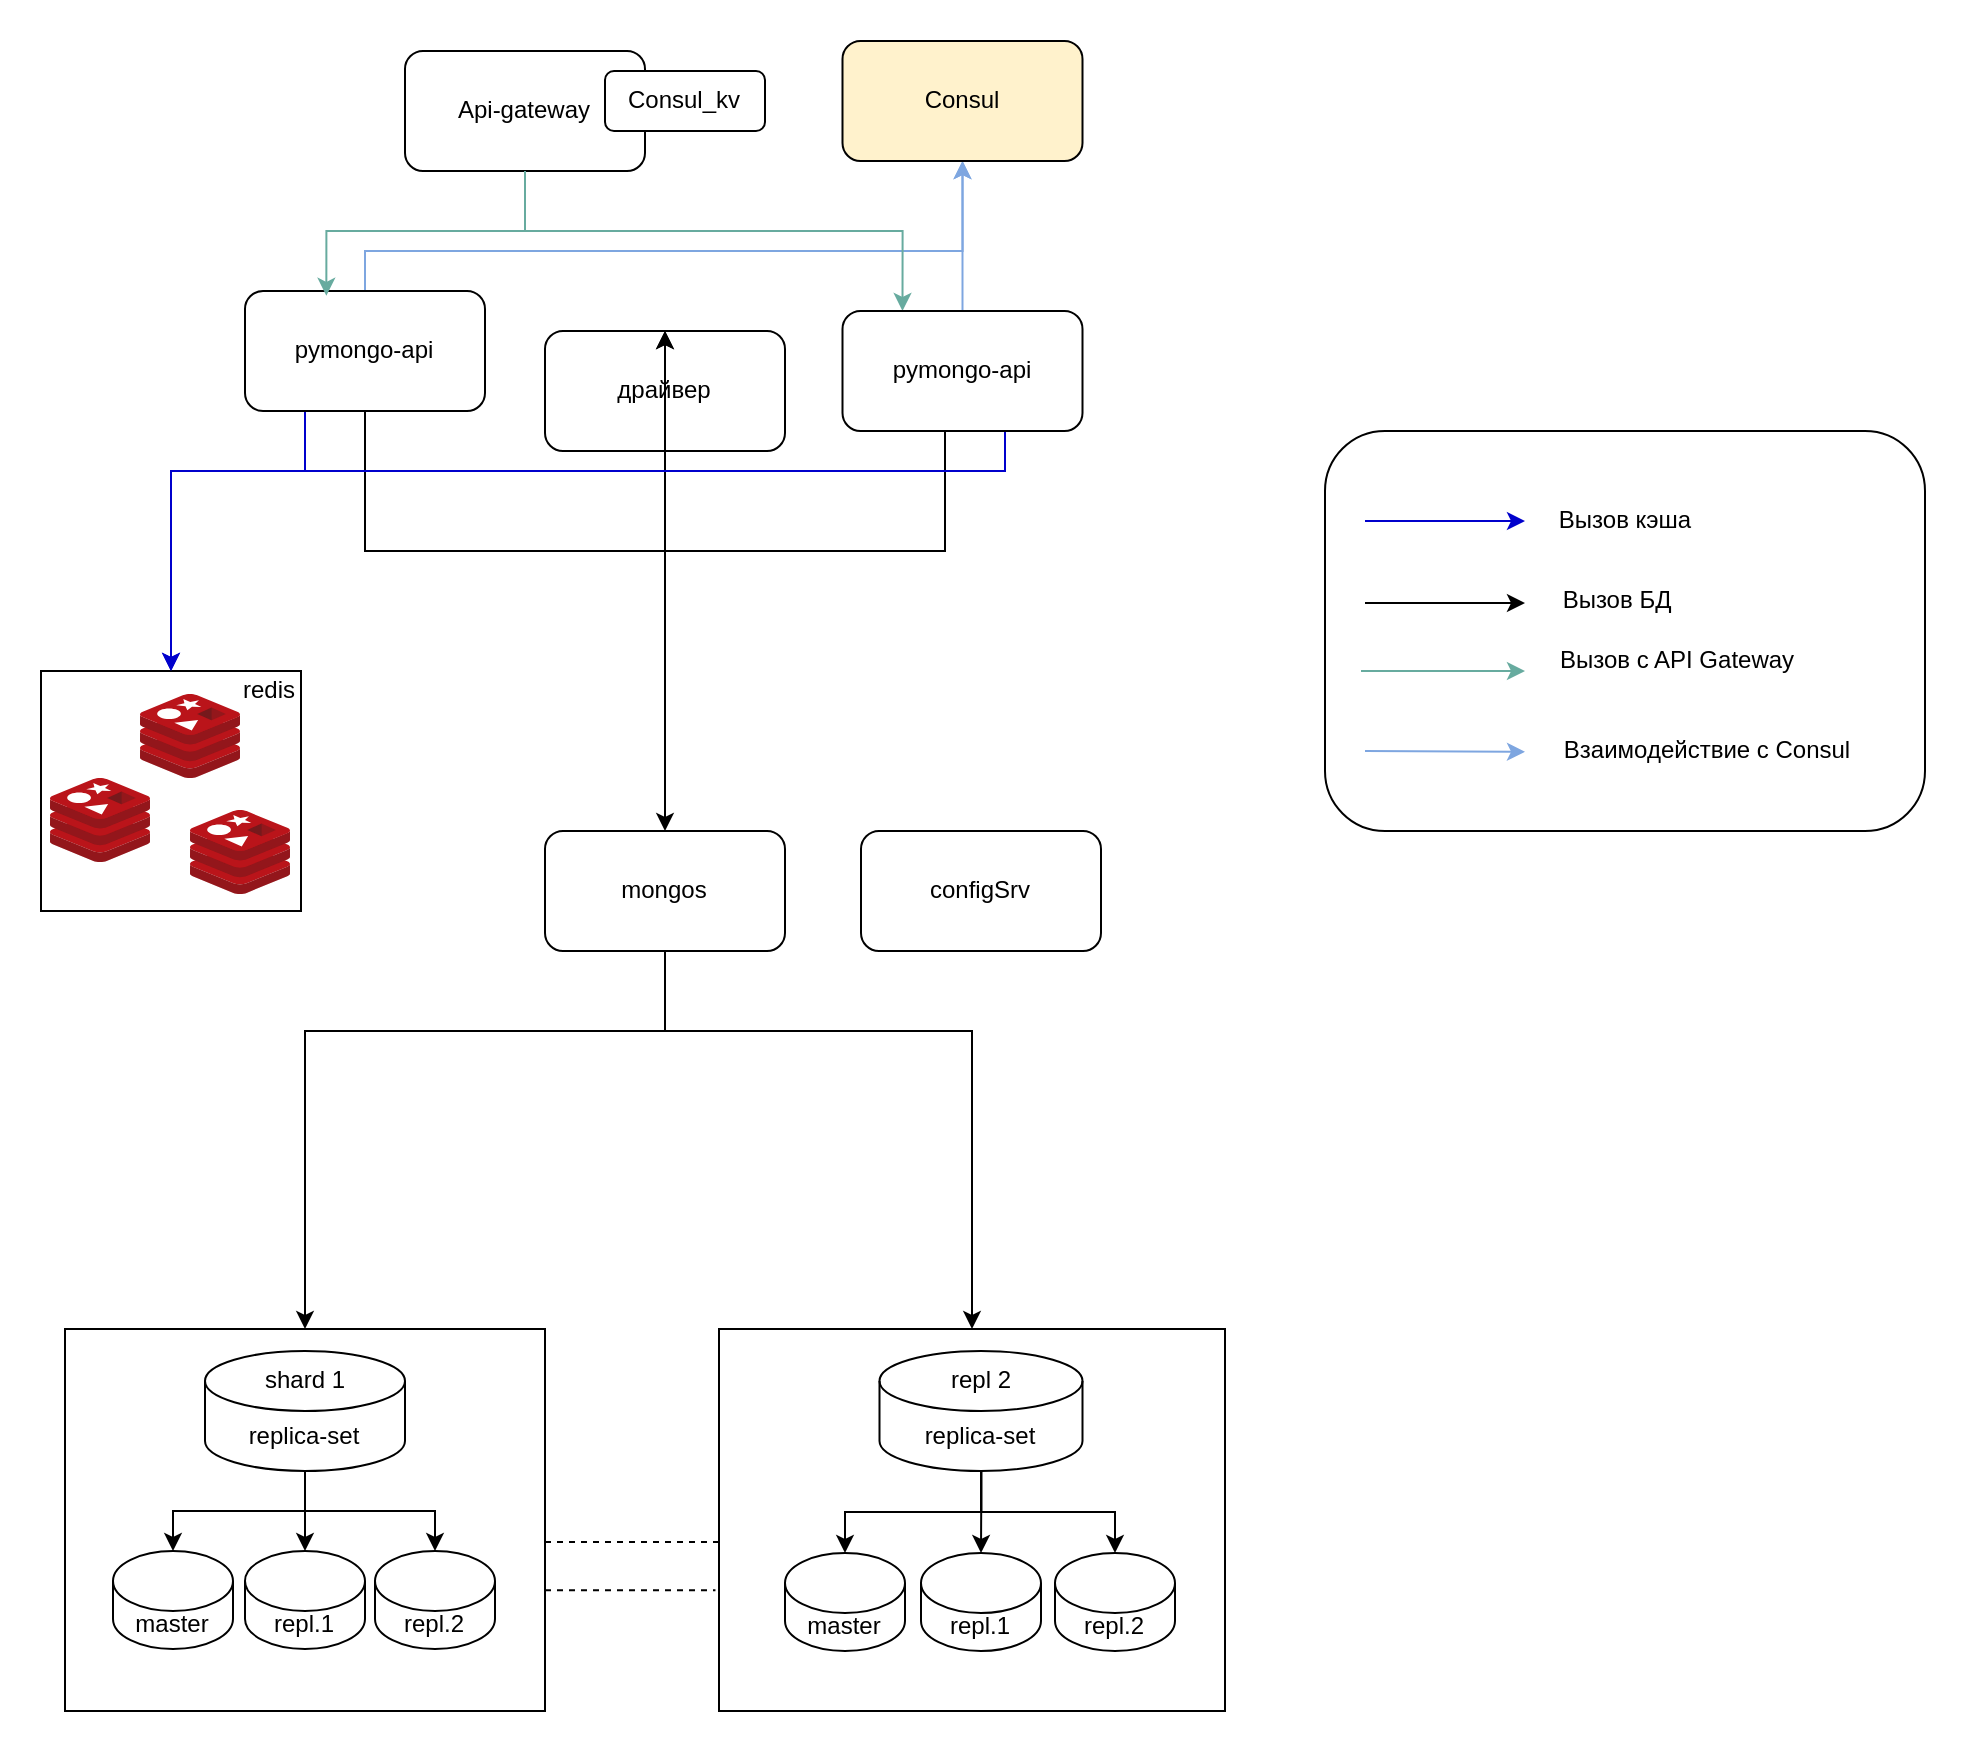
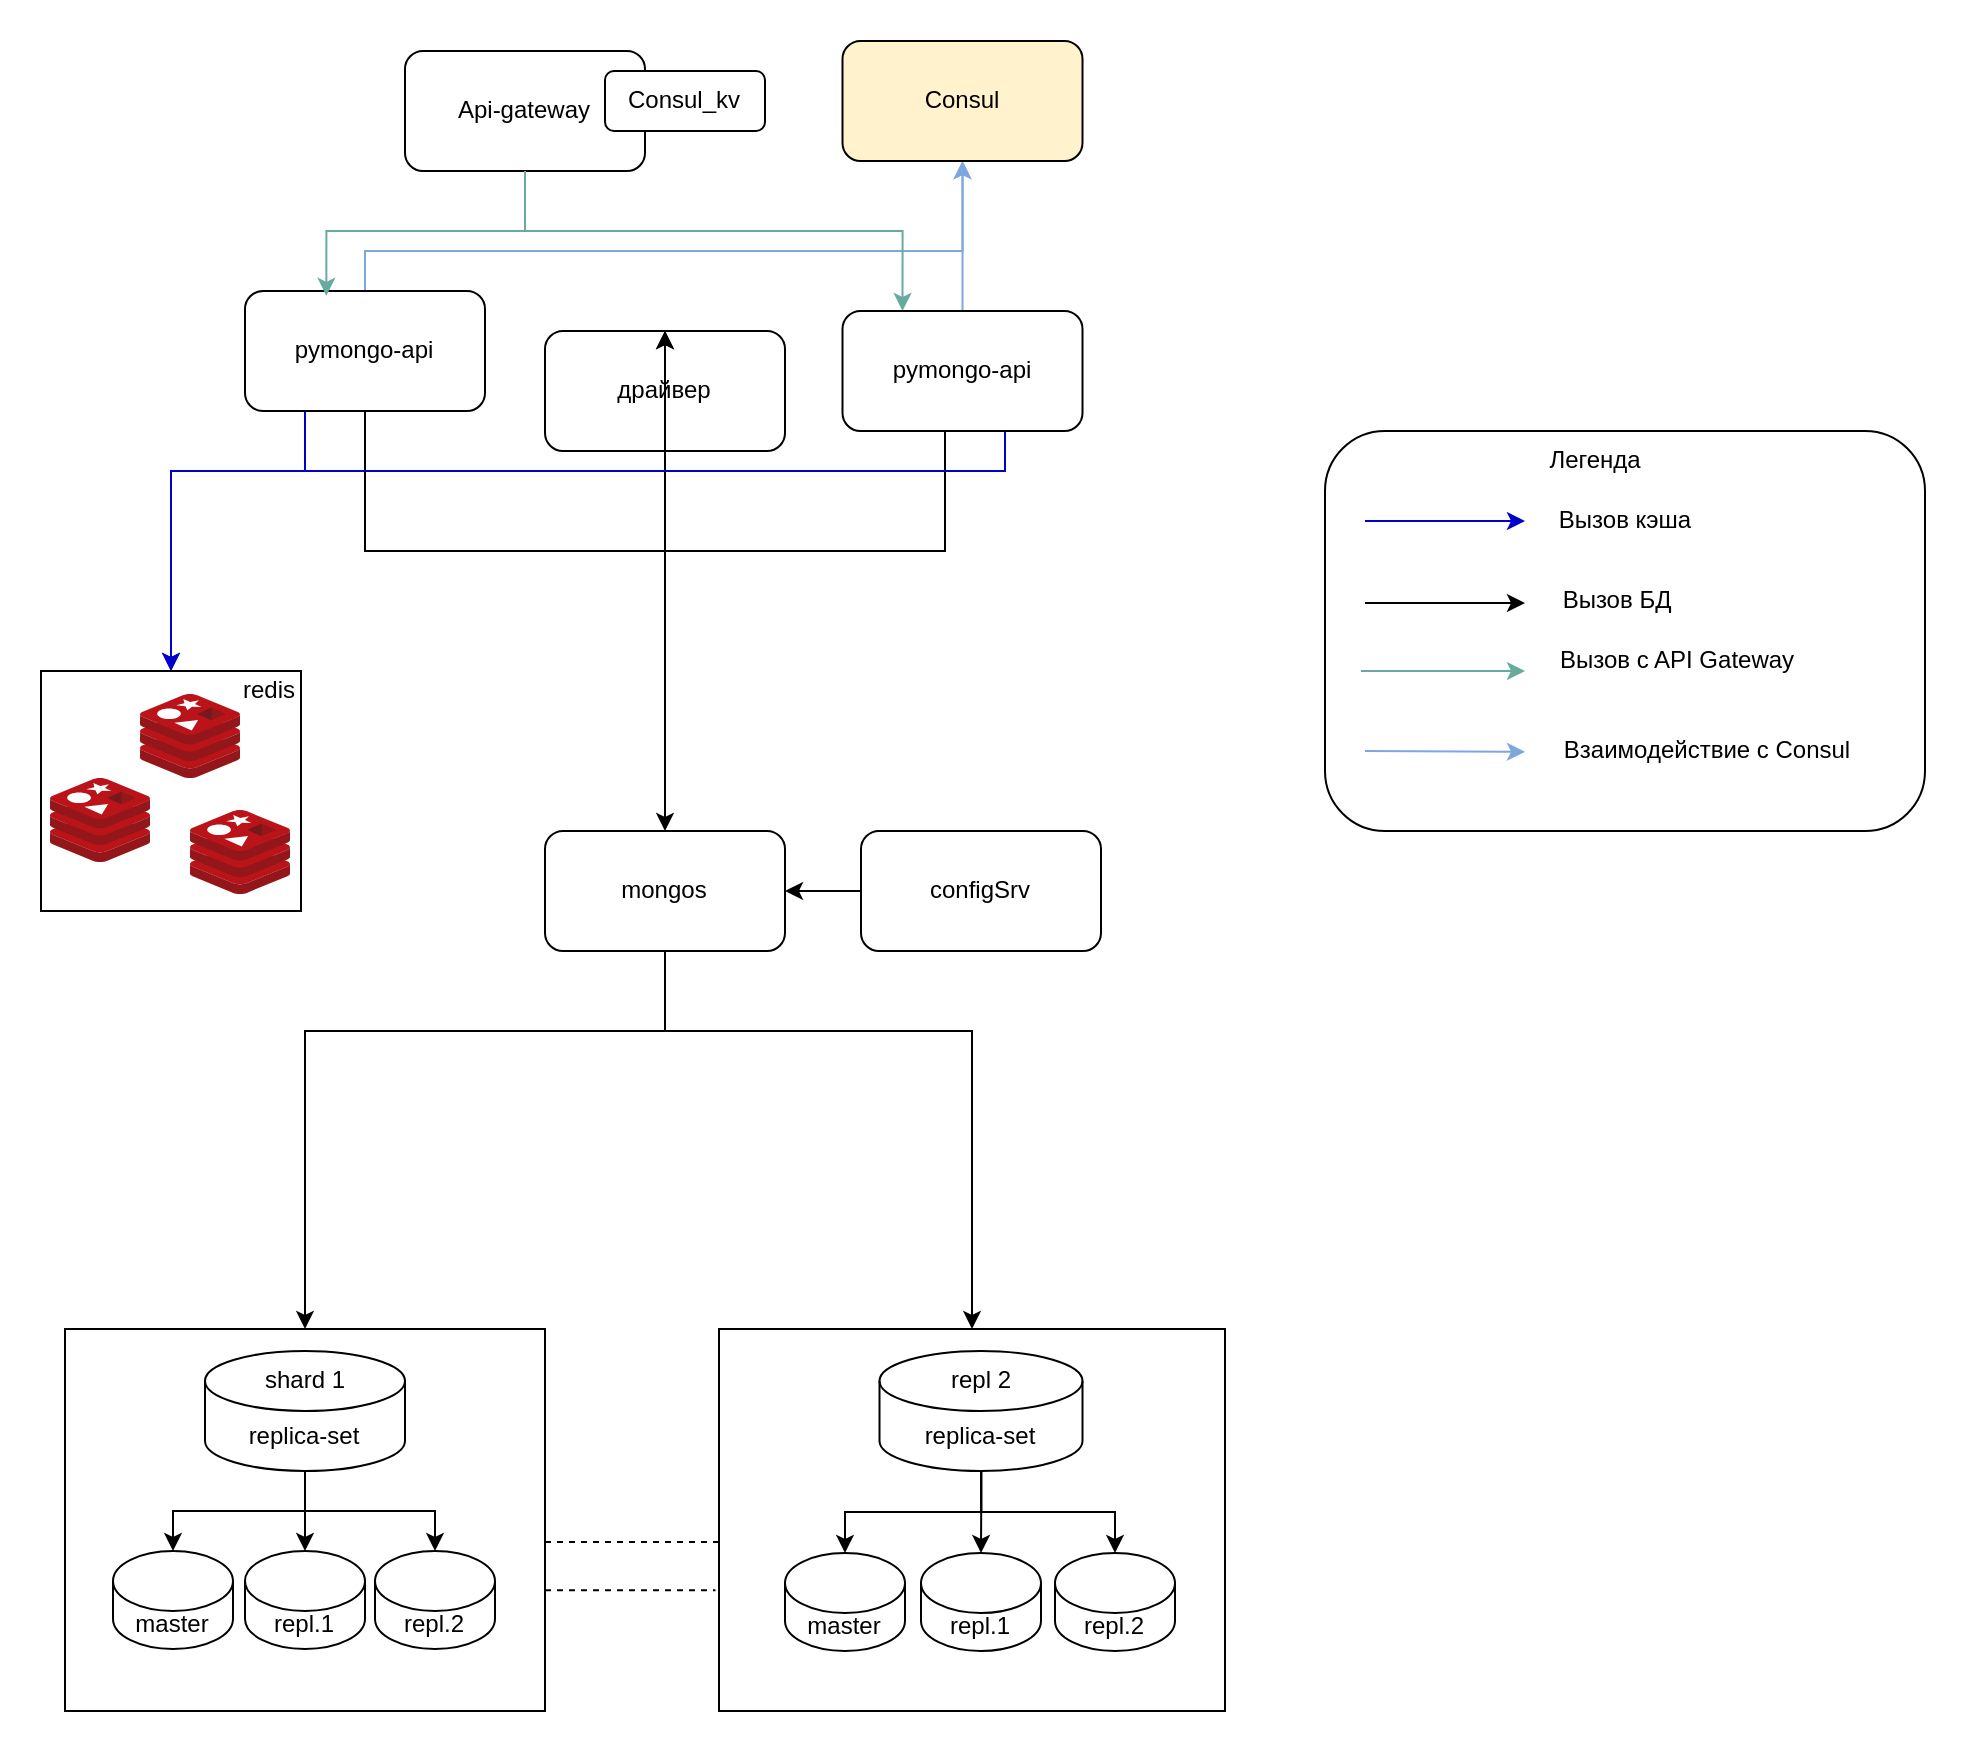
none -> (1595, 461)
none -> (826, 891)
